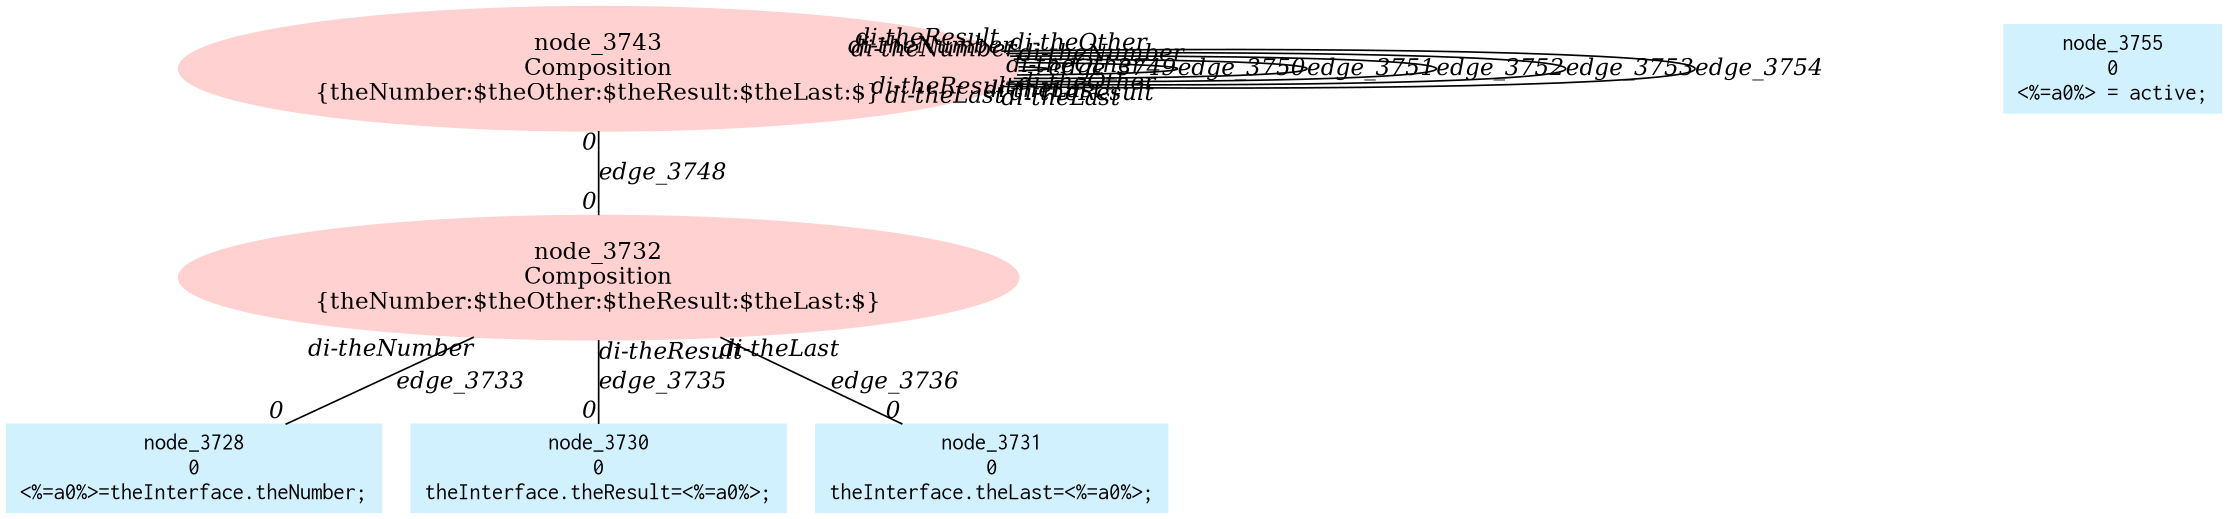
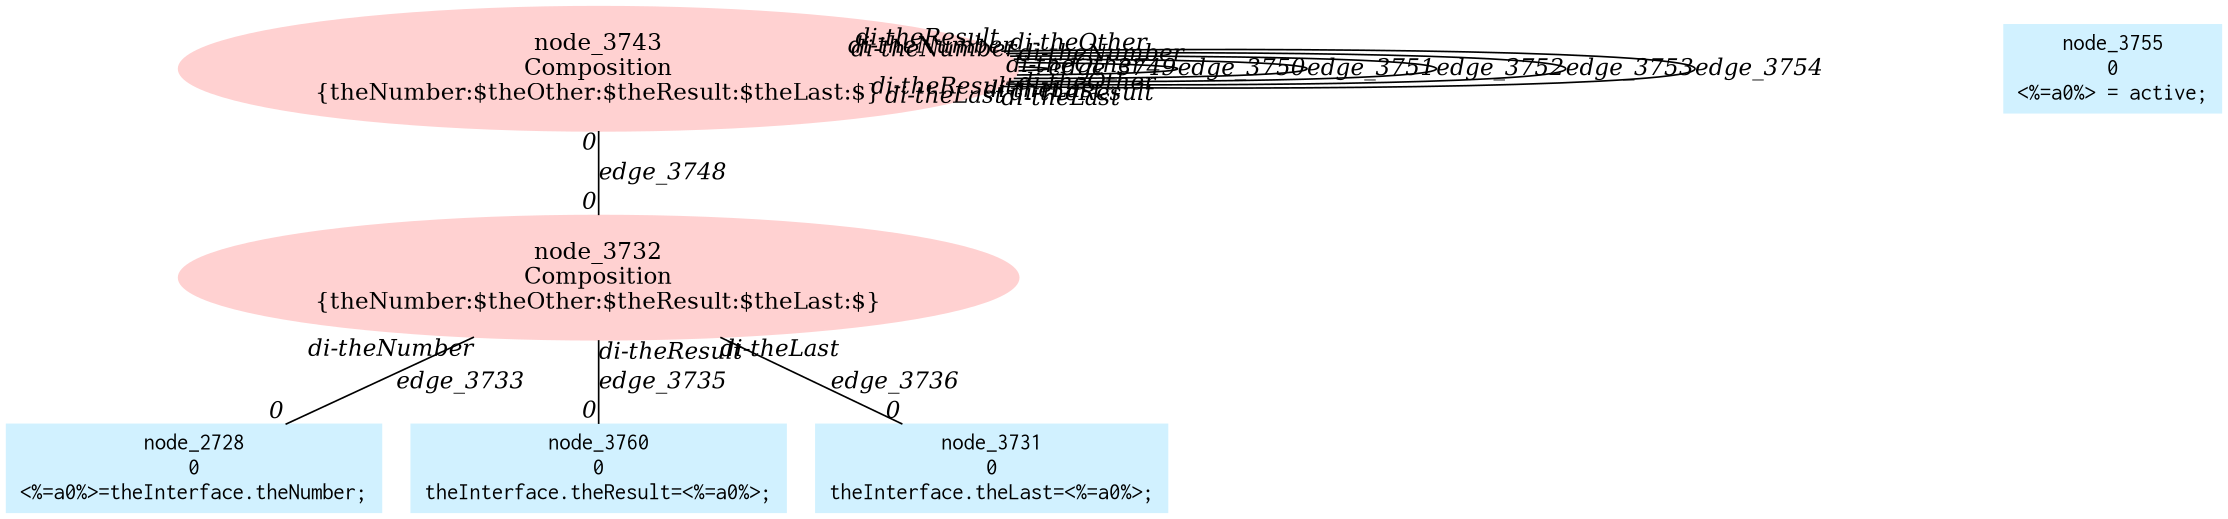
(194, 468) -> (194, 468)
(599, 468) -> (599, 468)
